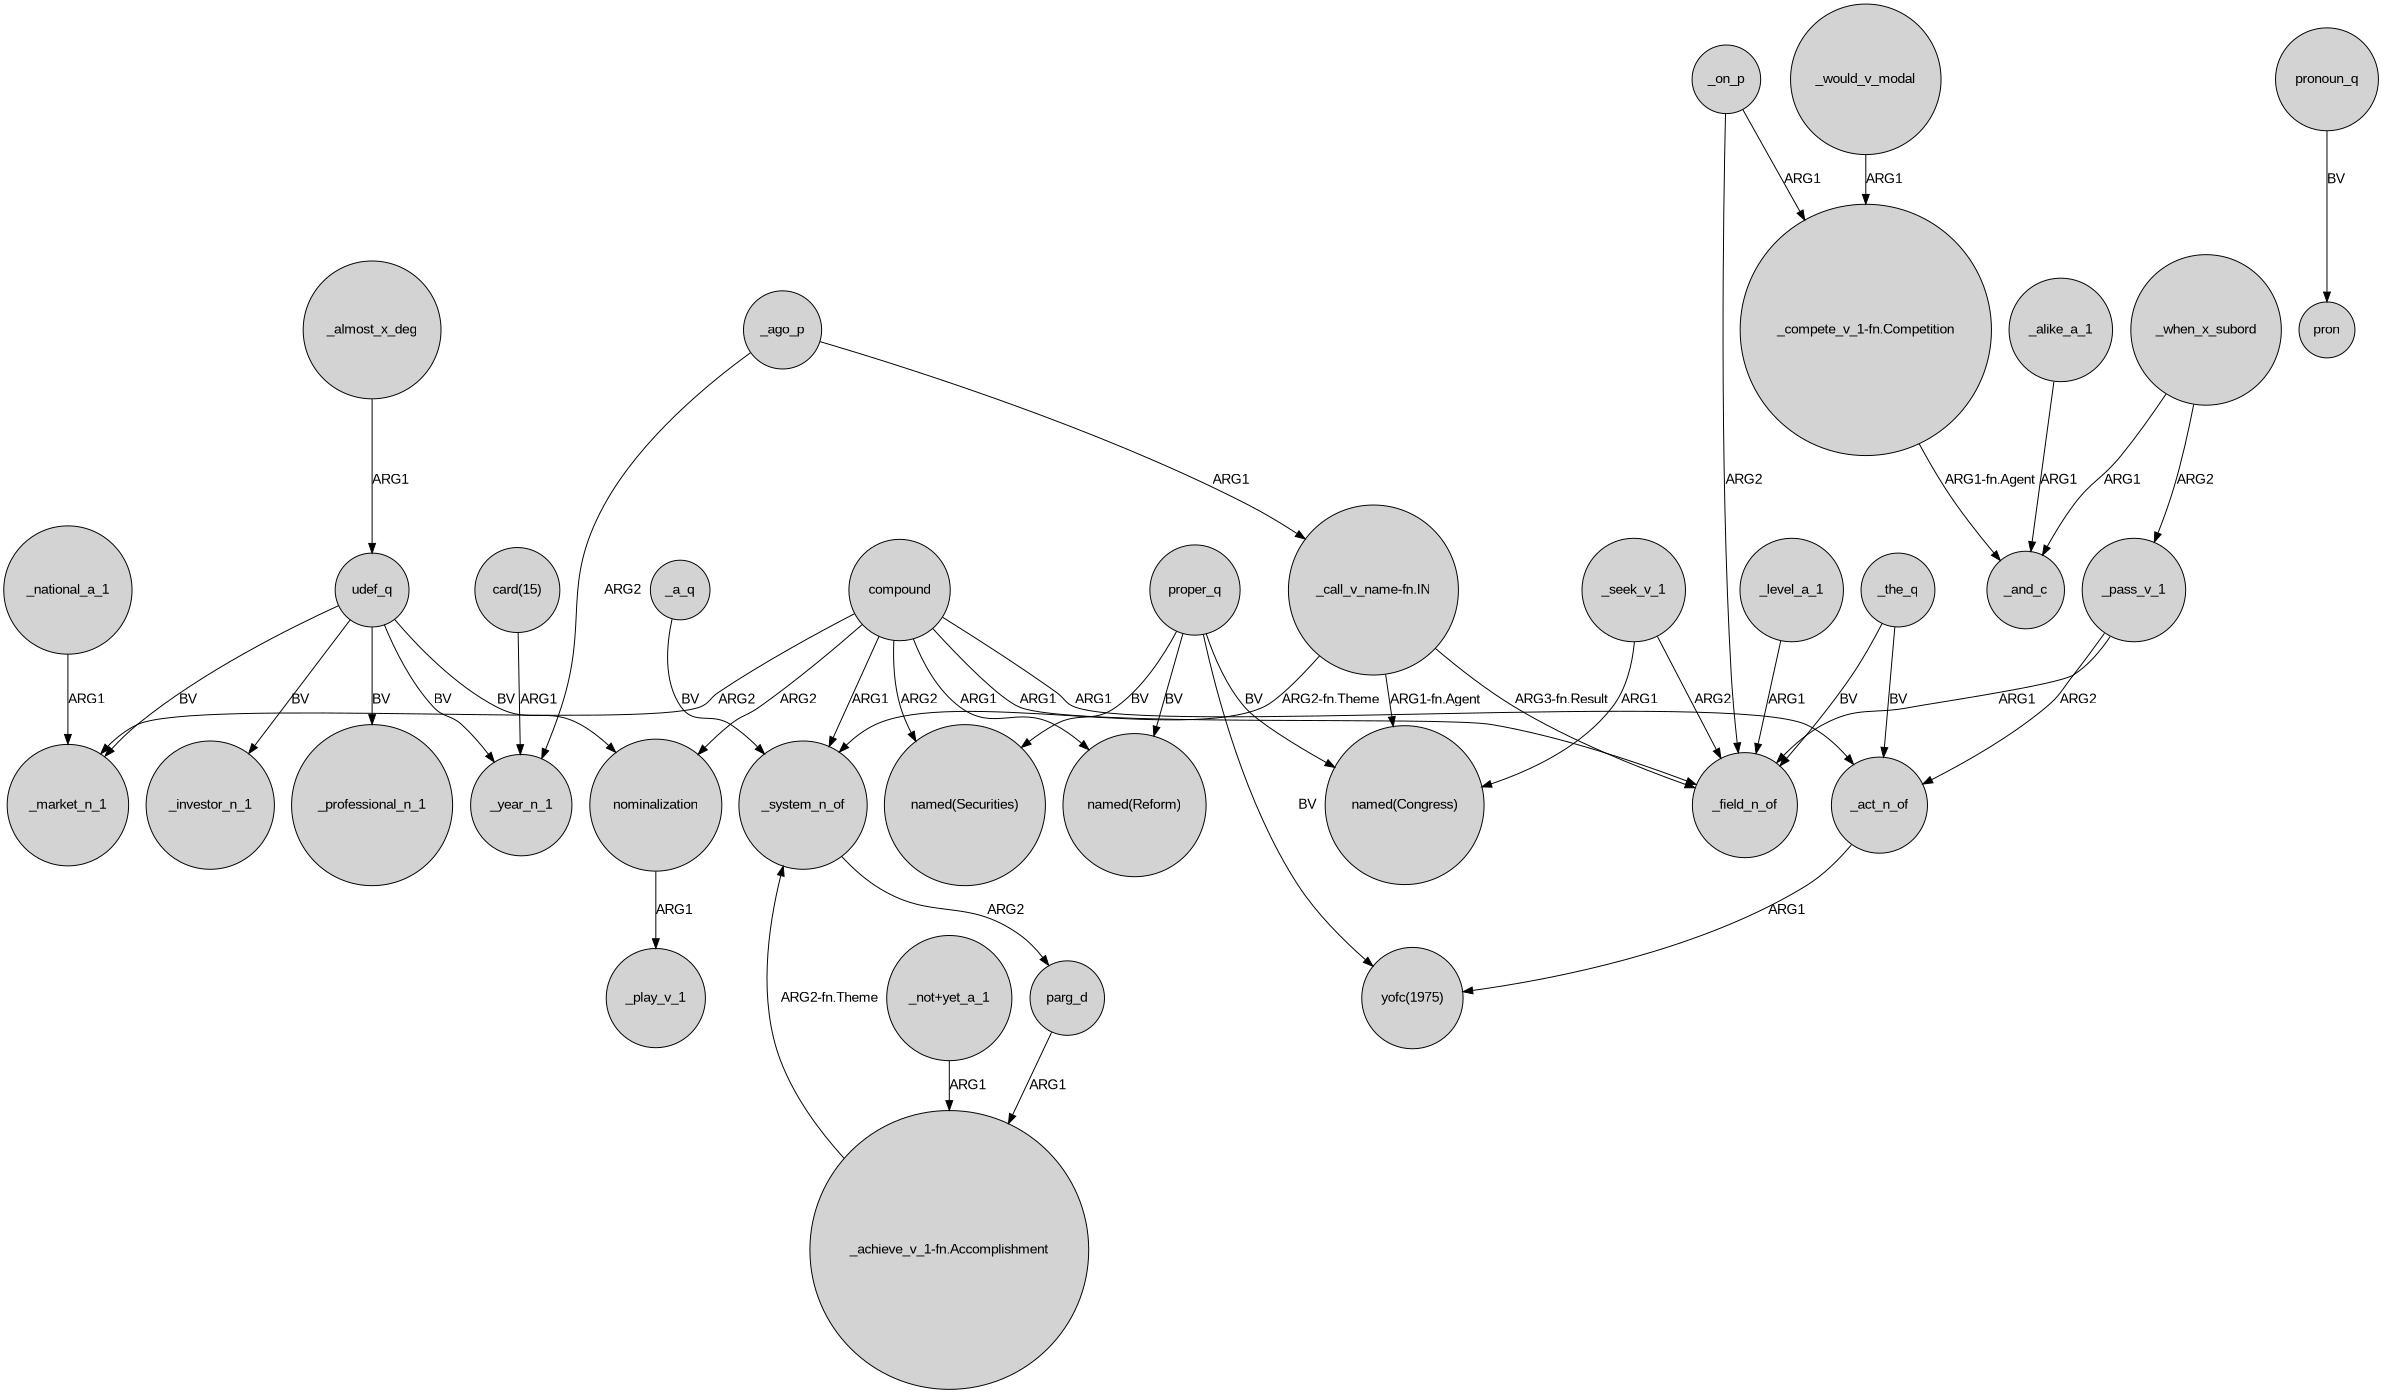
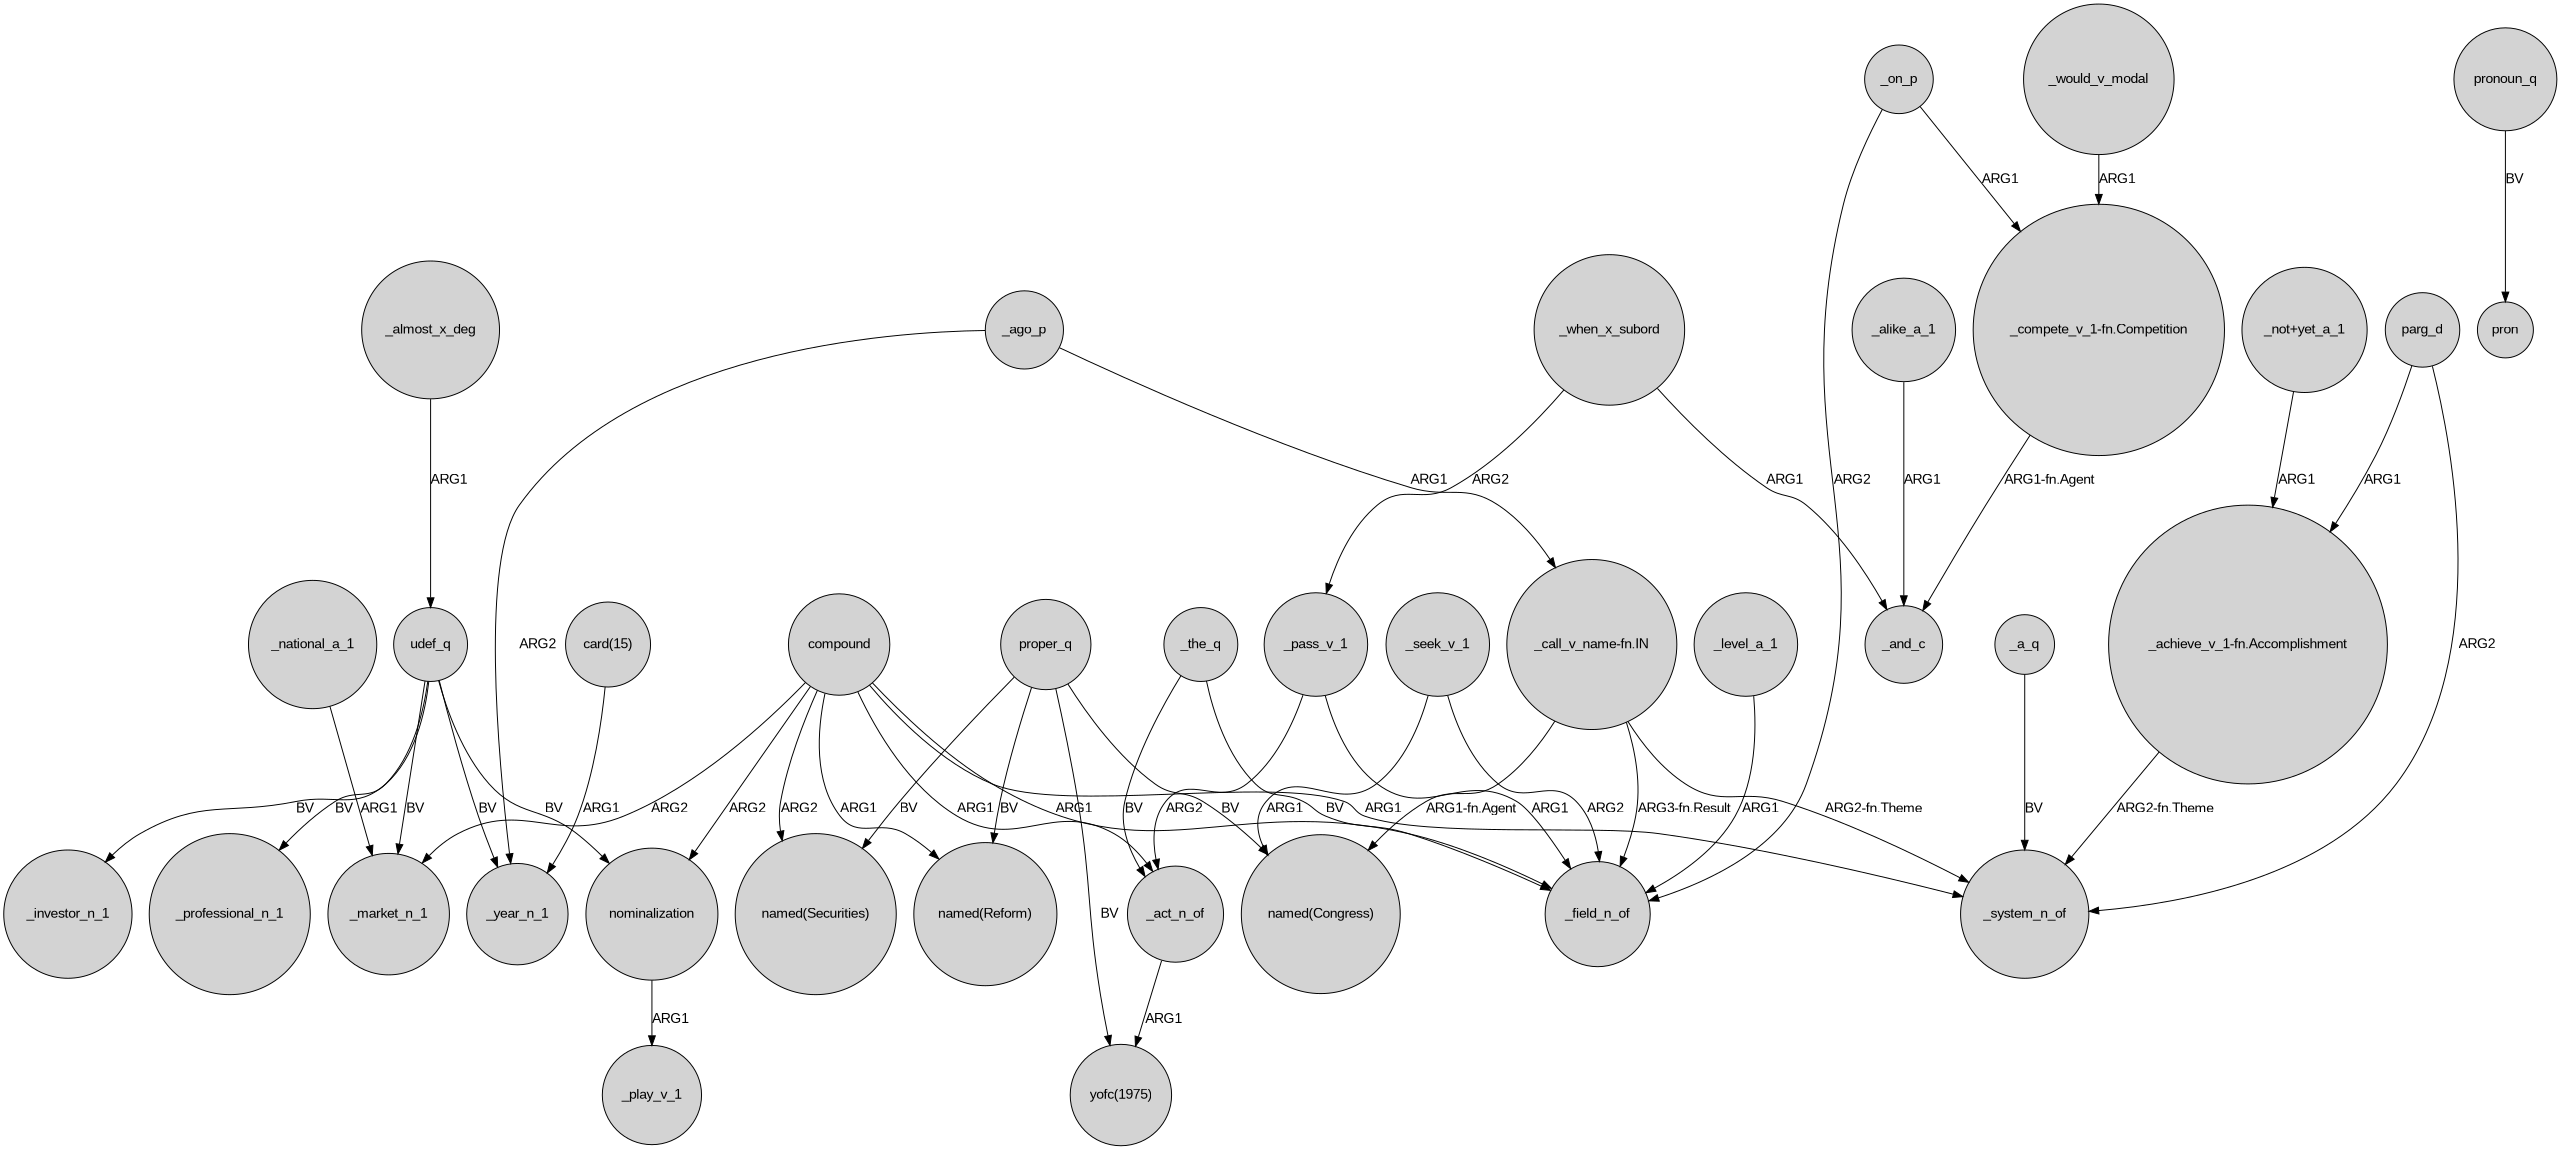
(942, 909) -> (2421, 741)
